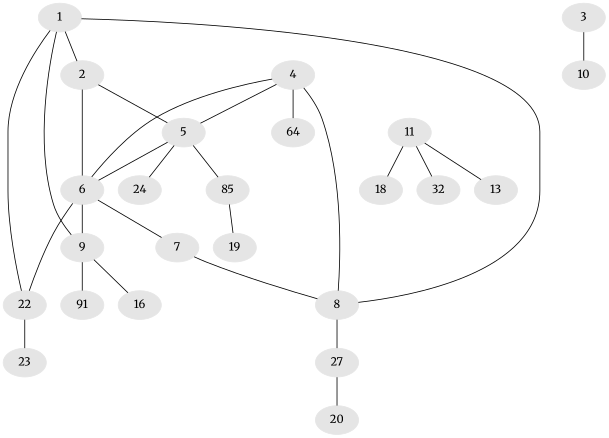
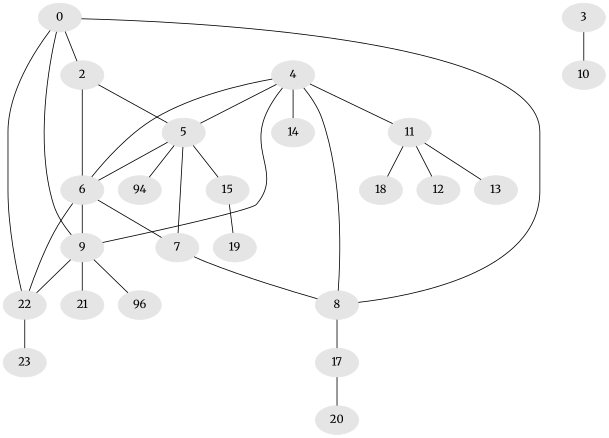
(60, 18) -> (60, 18)
none -> (351, 104)
(293, 133) -> (293, 133)
(140, 190) -> (140, 190)
none -> (180, 190)
(228, 190) -> (228, 190)
(438, 190) -> (438, 190)
none -> (241, 210)
none -> (54, 276)
(82, 305) -> (82, 305)
(140, 305) -> (140, 305)
(337, 363) -> (337, 363)
